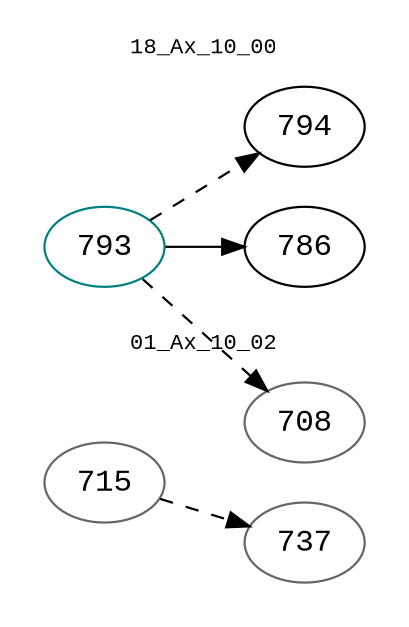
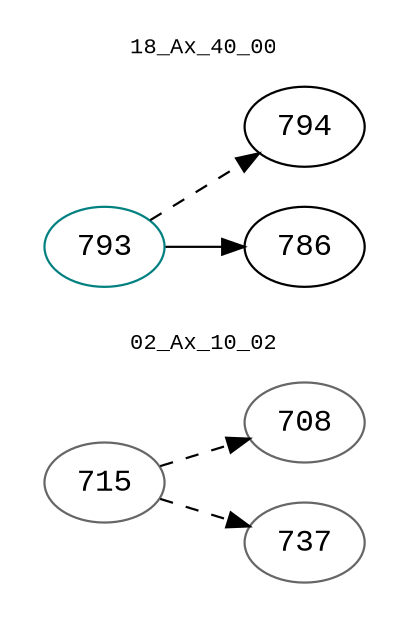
(205, 48) -> (205, 48)
(207, 337) -> (194, 456)
(205, 344) -> (205, 344)
